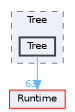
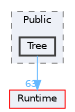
(37, 21) -> (37, 21)
